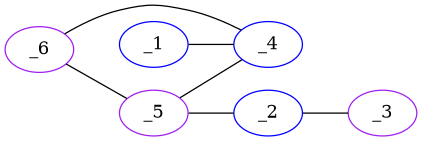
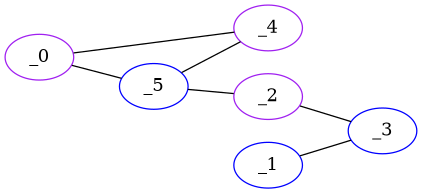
(211, 44) -> (326, 148)
(268, 44) -> (268, 28)
(39, 50) -> (39, 57)
(154, 113) -> (154, 86)
(268, 113) -> (268, 97)
(383, 113) -> (383, 131)
